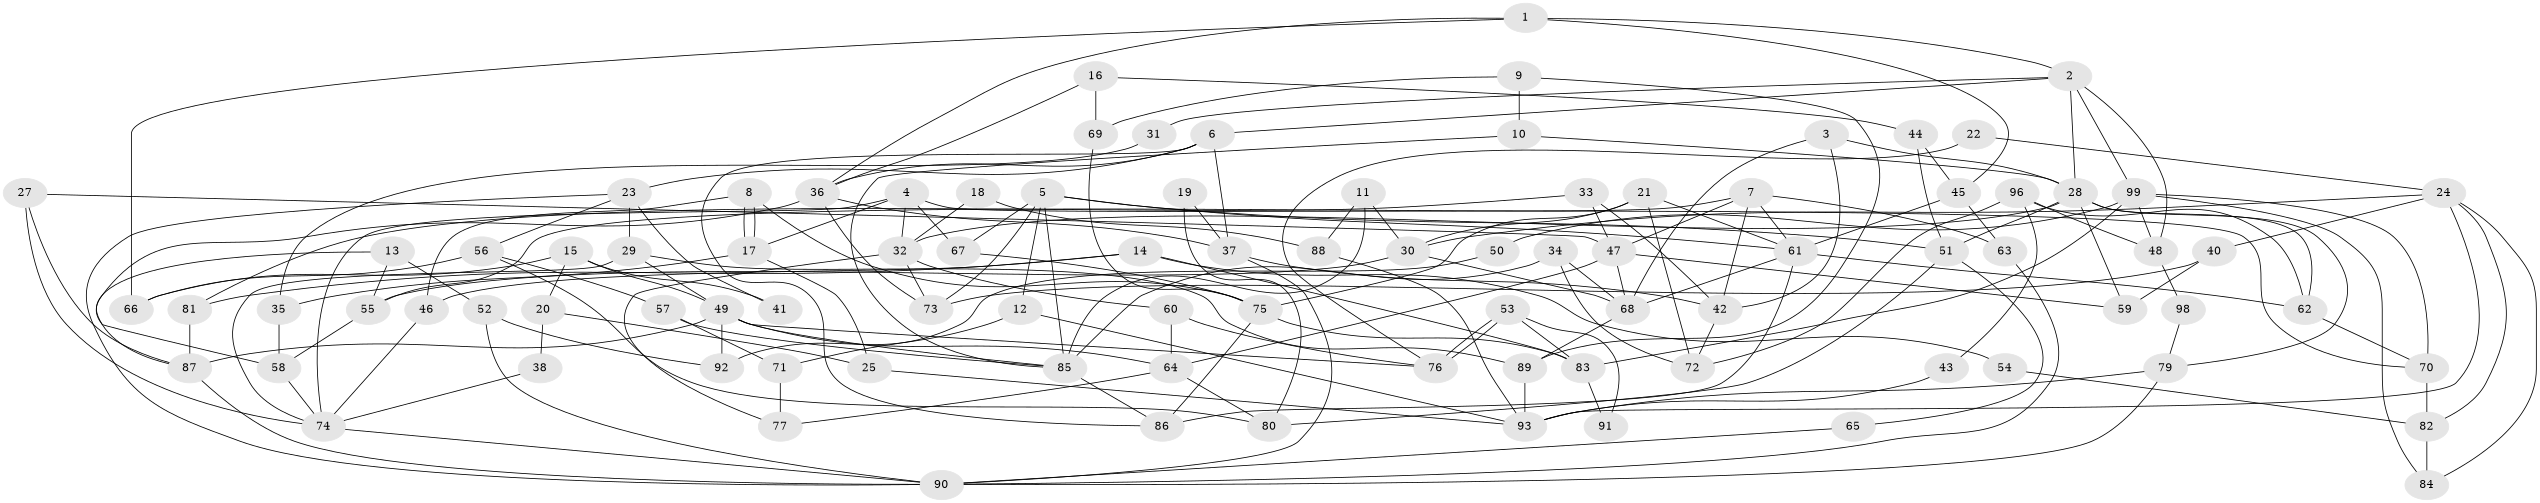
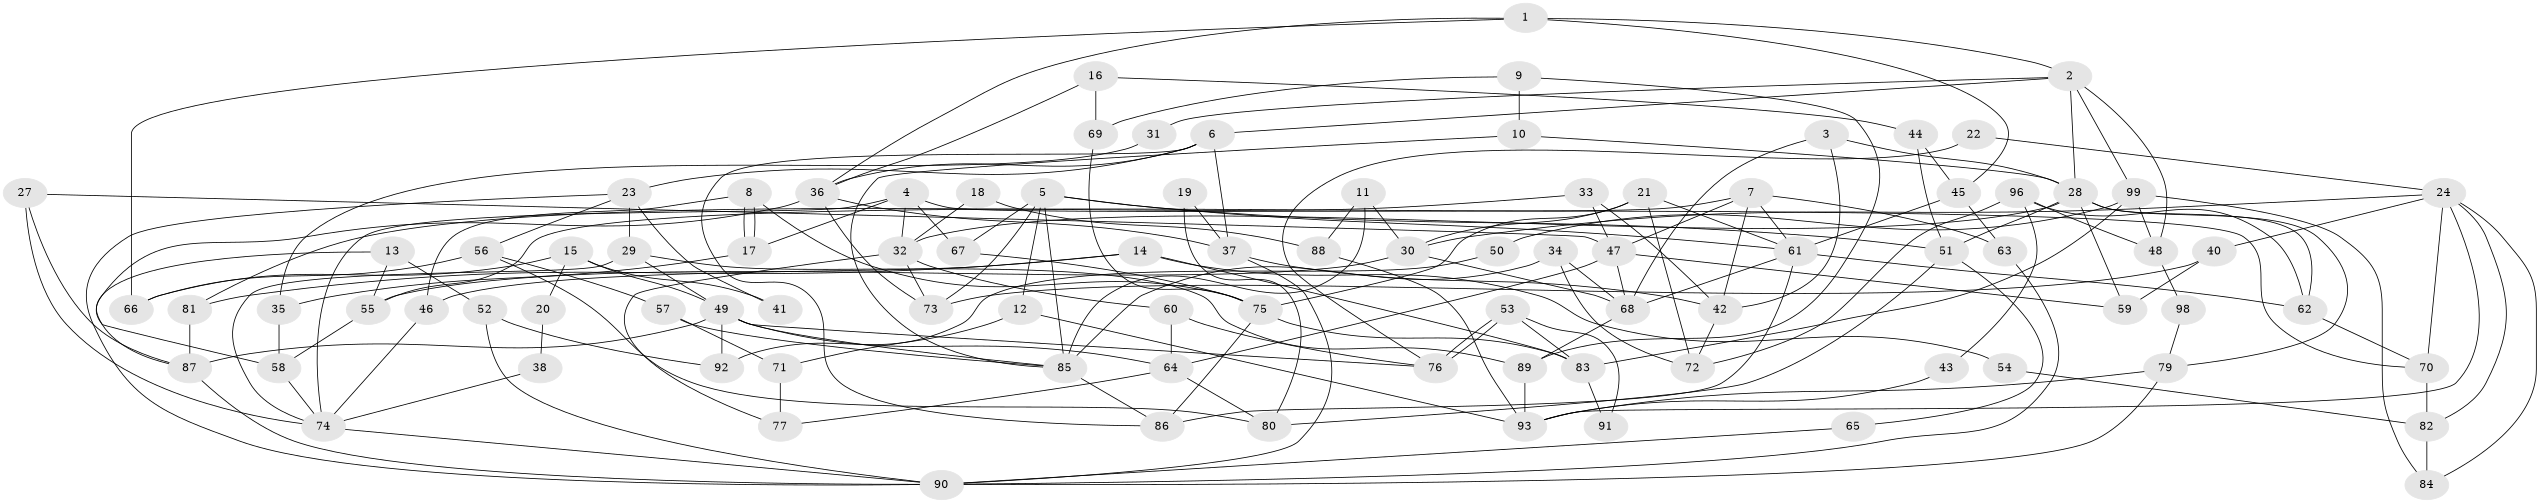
(2339, 215) -> (2435, 281)
(870, 368) -> none
